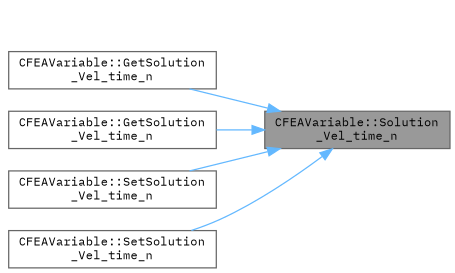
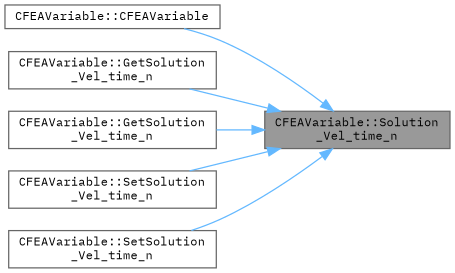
none -> (112, 17)
